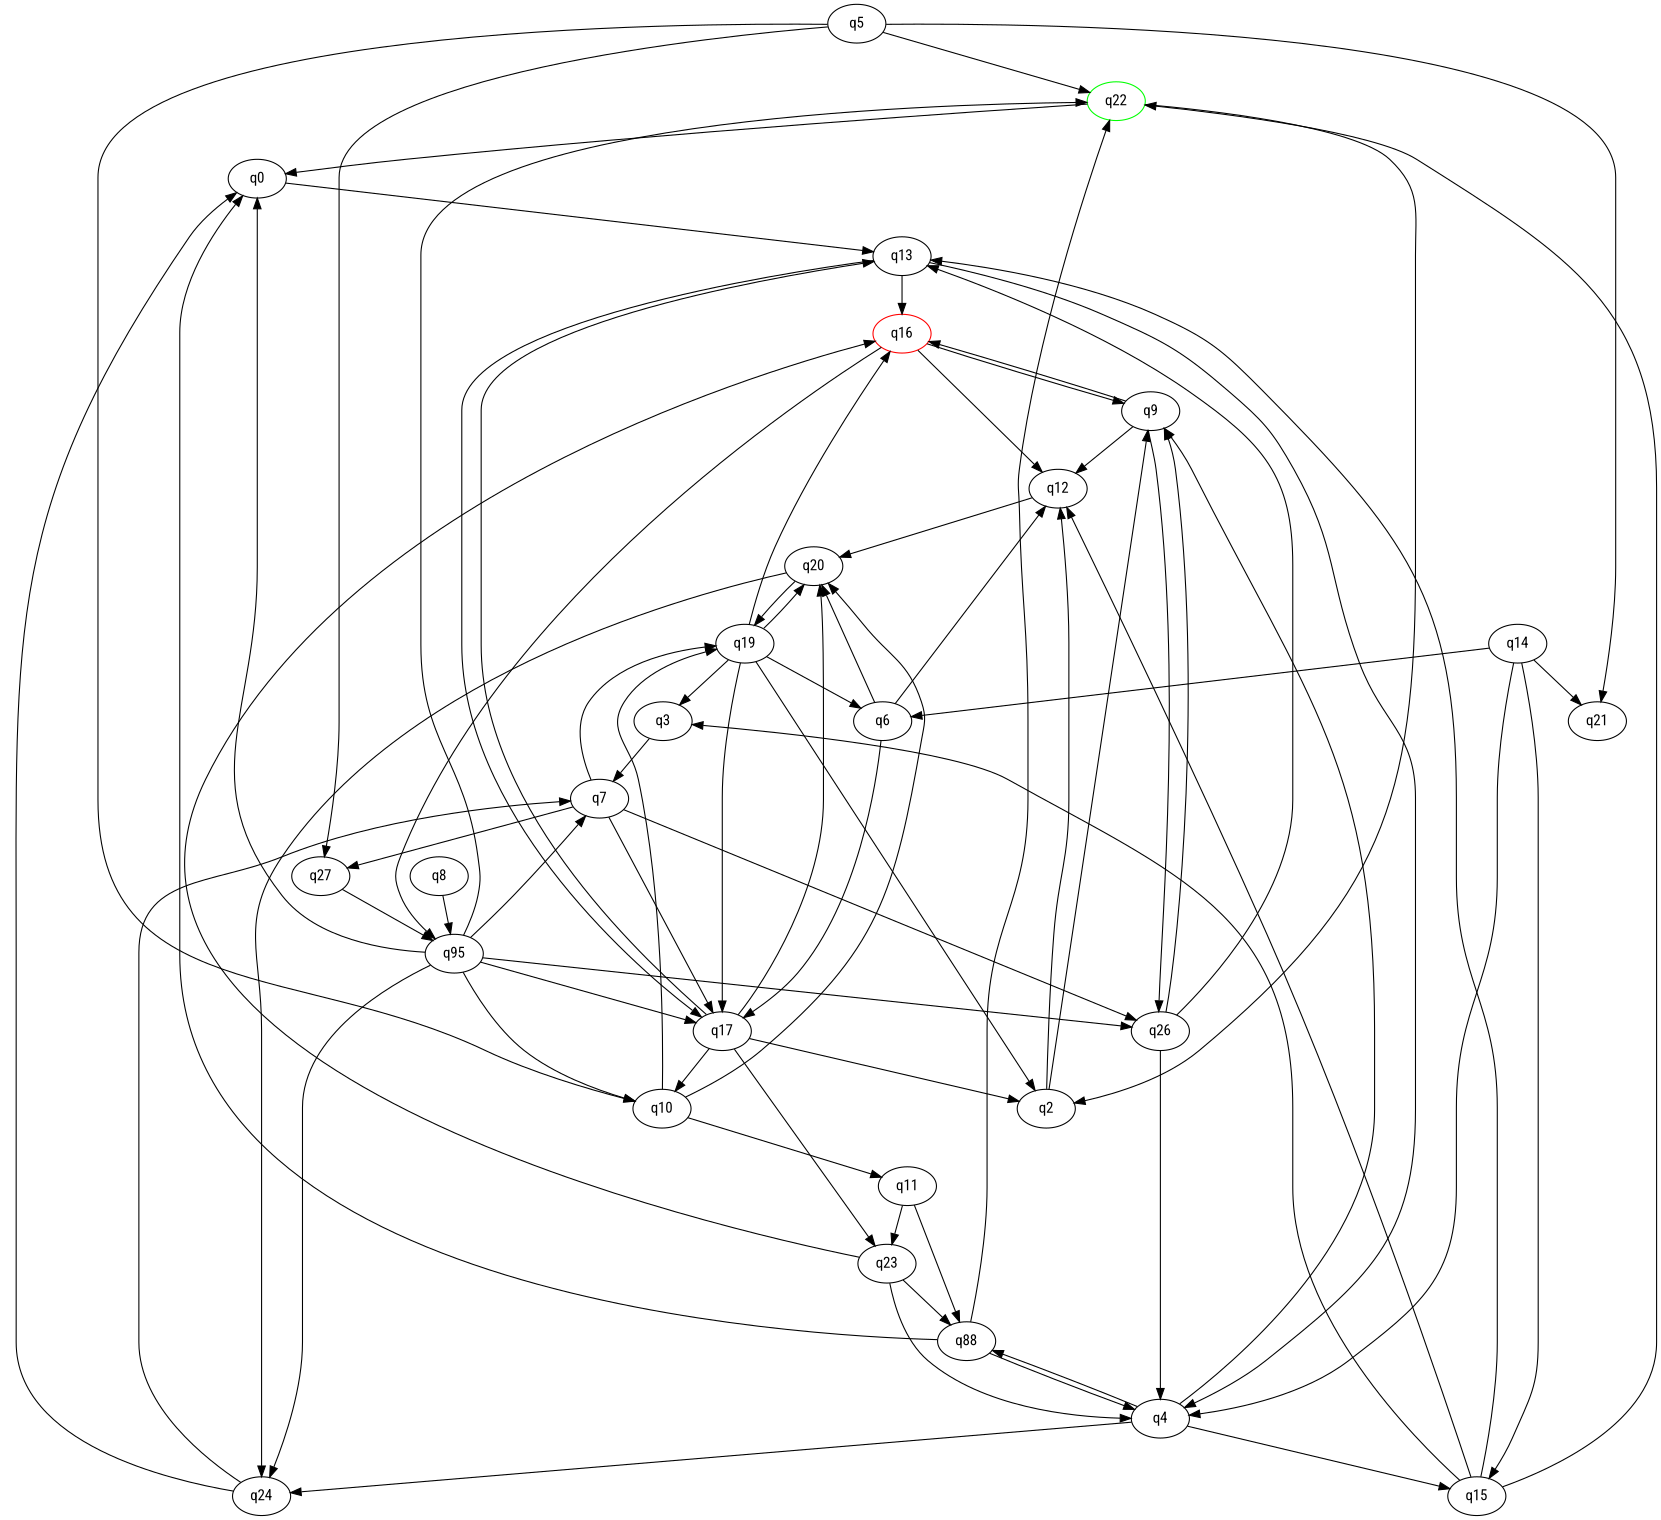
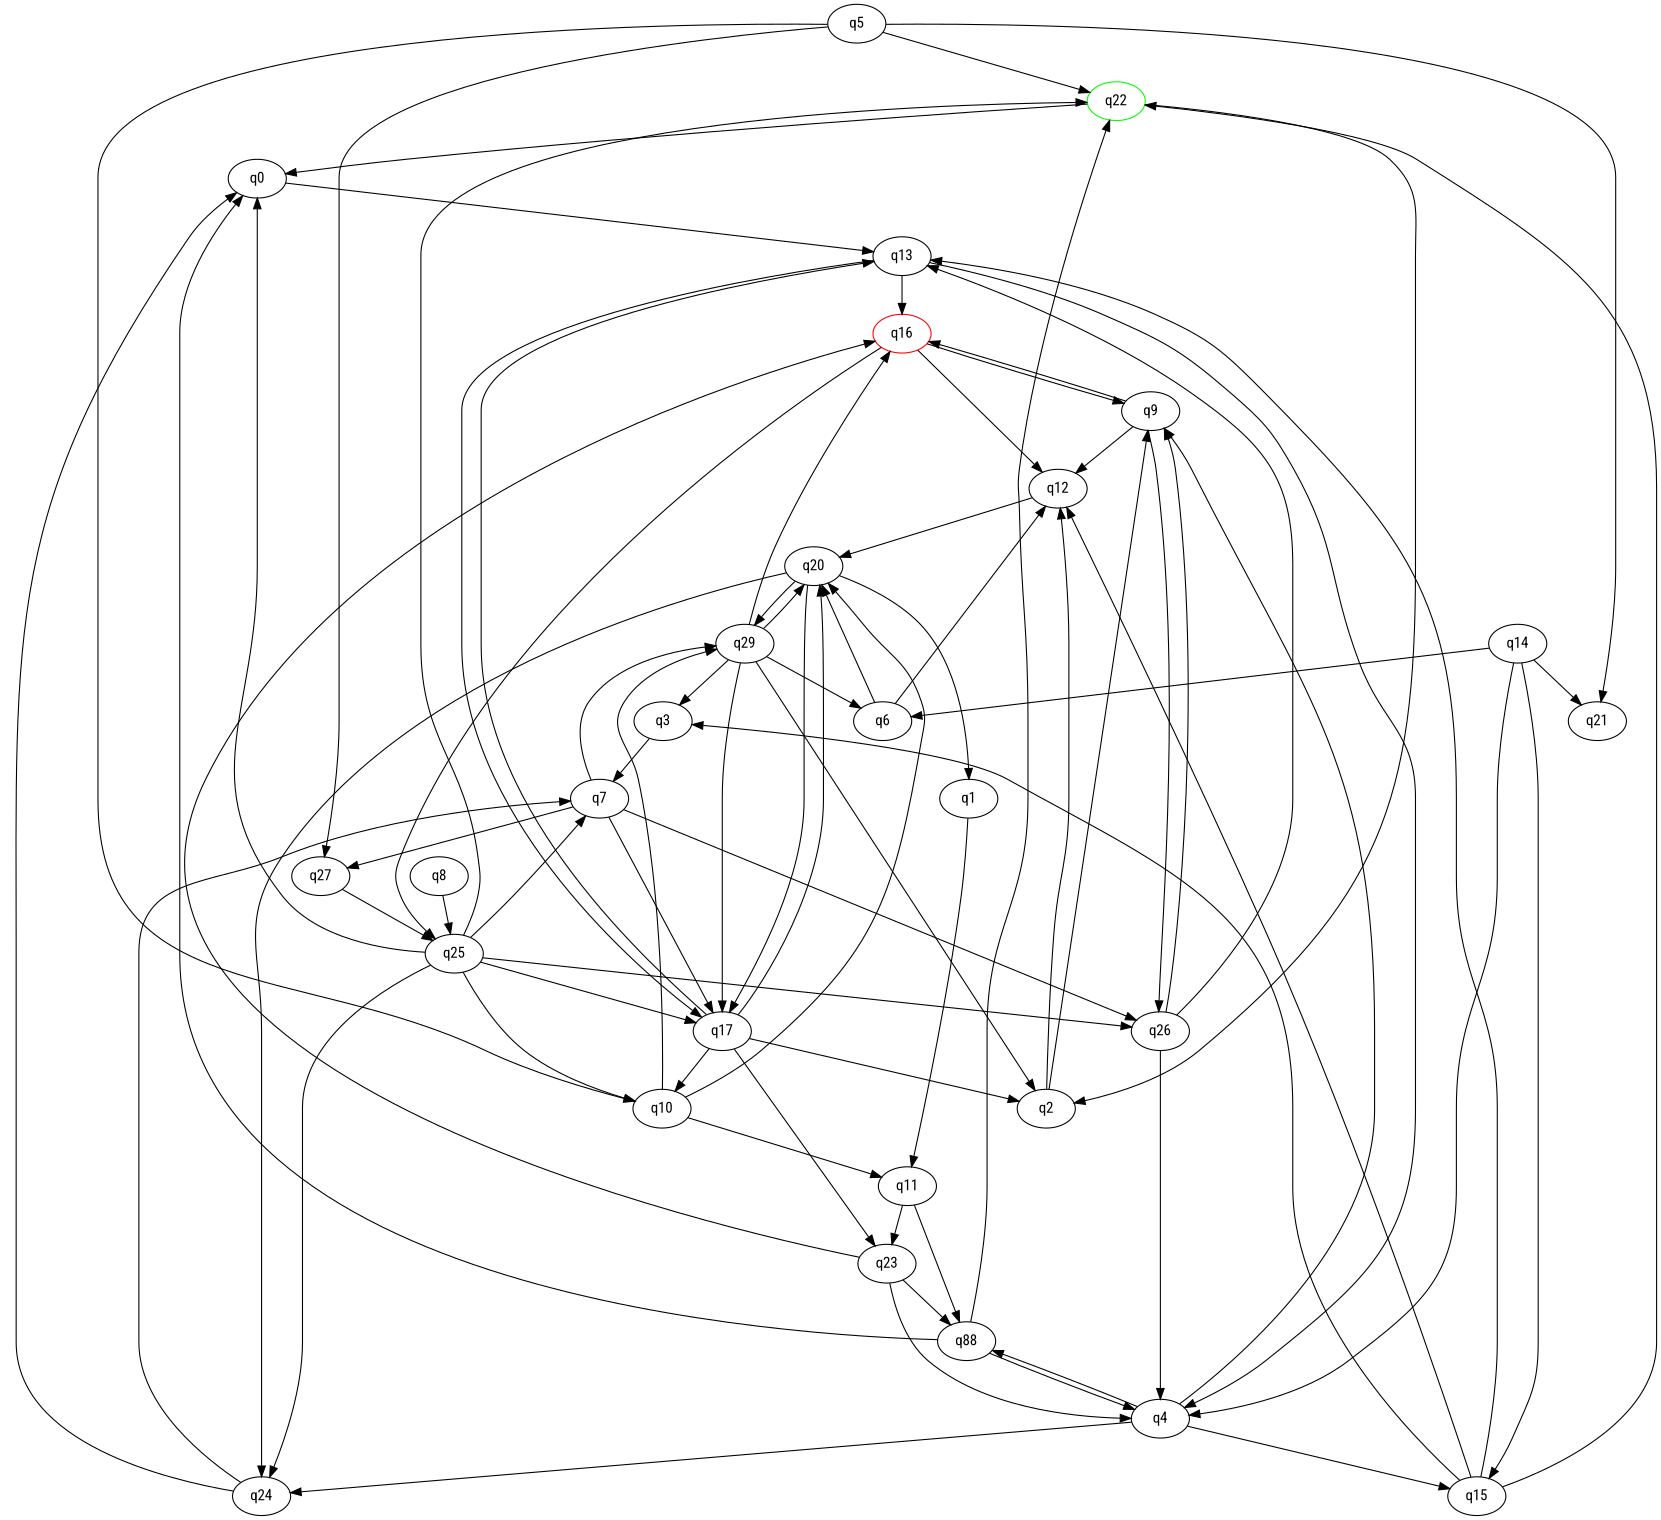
(745, 644) -> (745, 644)
none -> (969, 799)
(845, 891) -> (804, 801)
(454, 954) -> (454, 954)
